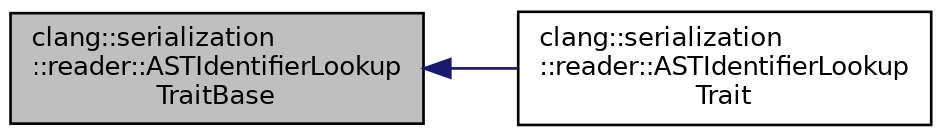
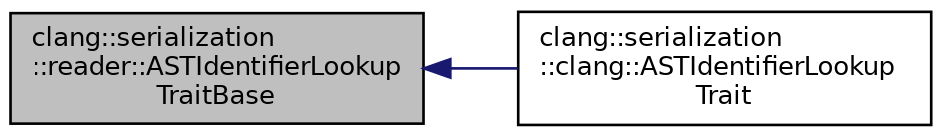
(725, 68) -> (725, 68)
